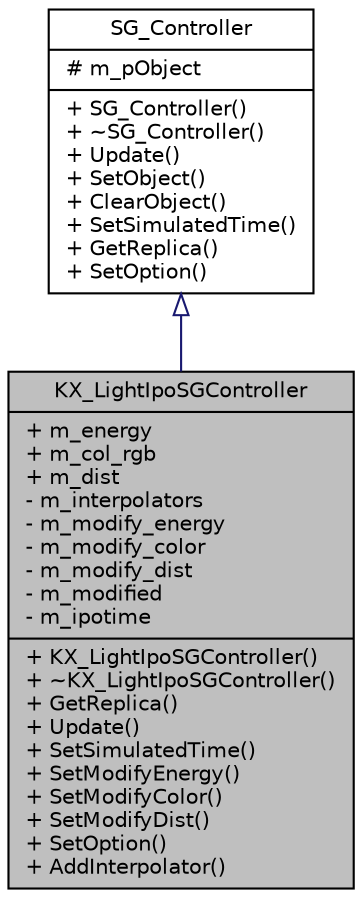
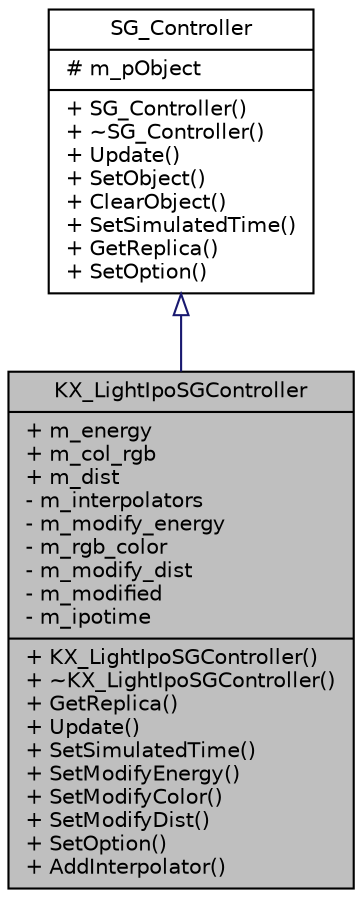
(115, 548) -> (96, 548)
